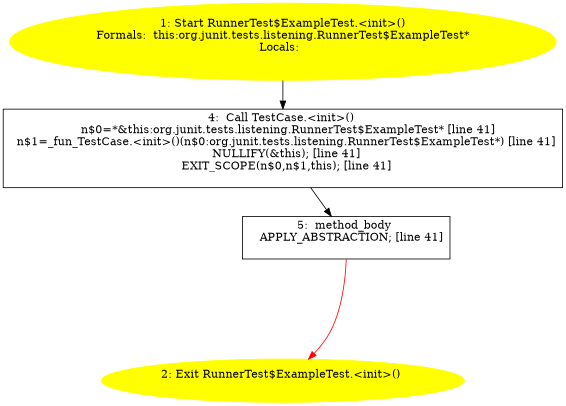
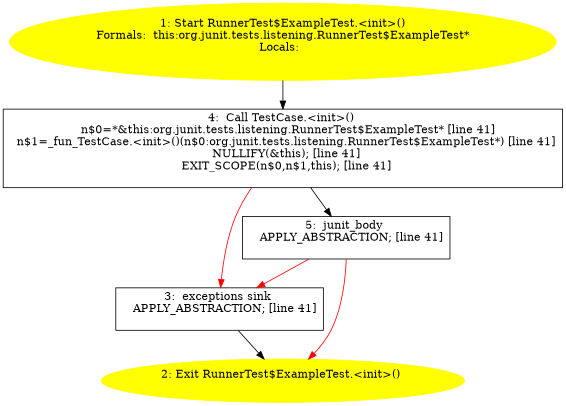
(346, 238) -> (346, 238)
none -> (220, 309)
